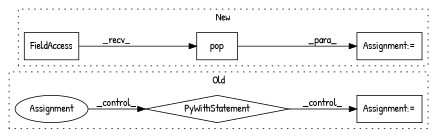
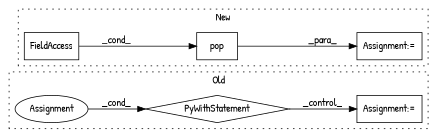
(117, 40) -> (117, 40)
(117, 103) -> (117, 103)
